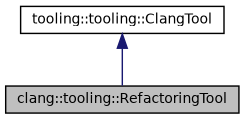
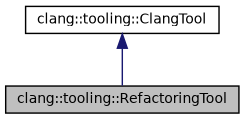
(122, 20) -> (122, 20)
